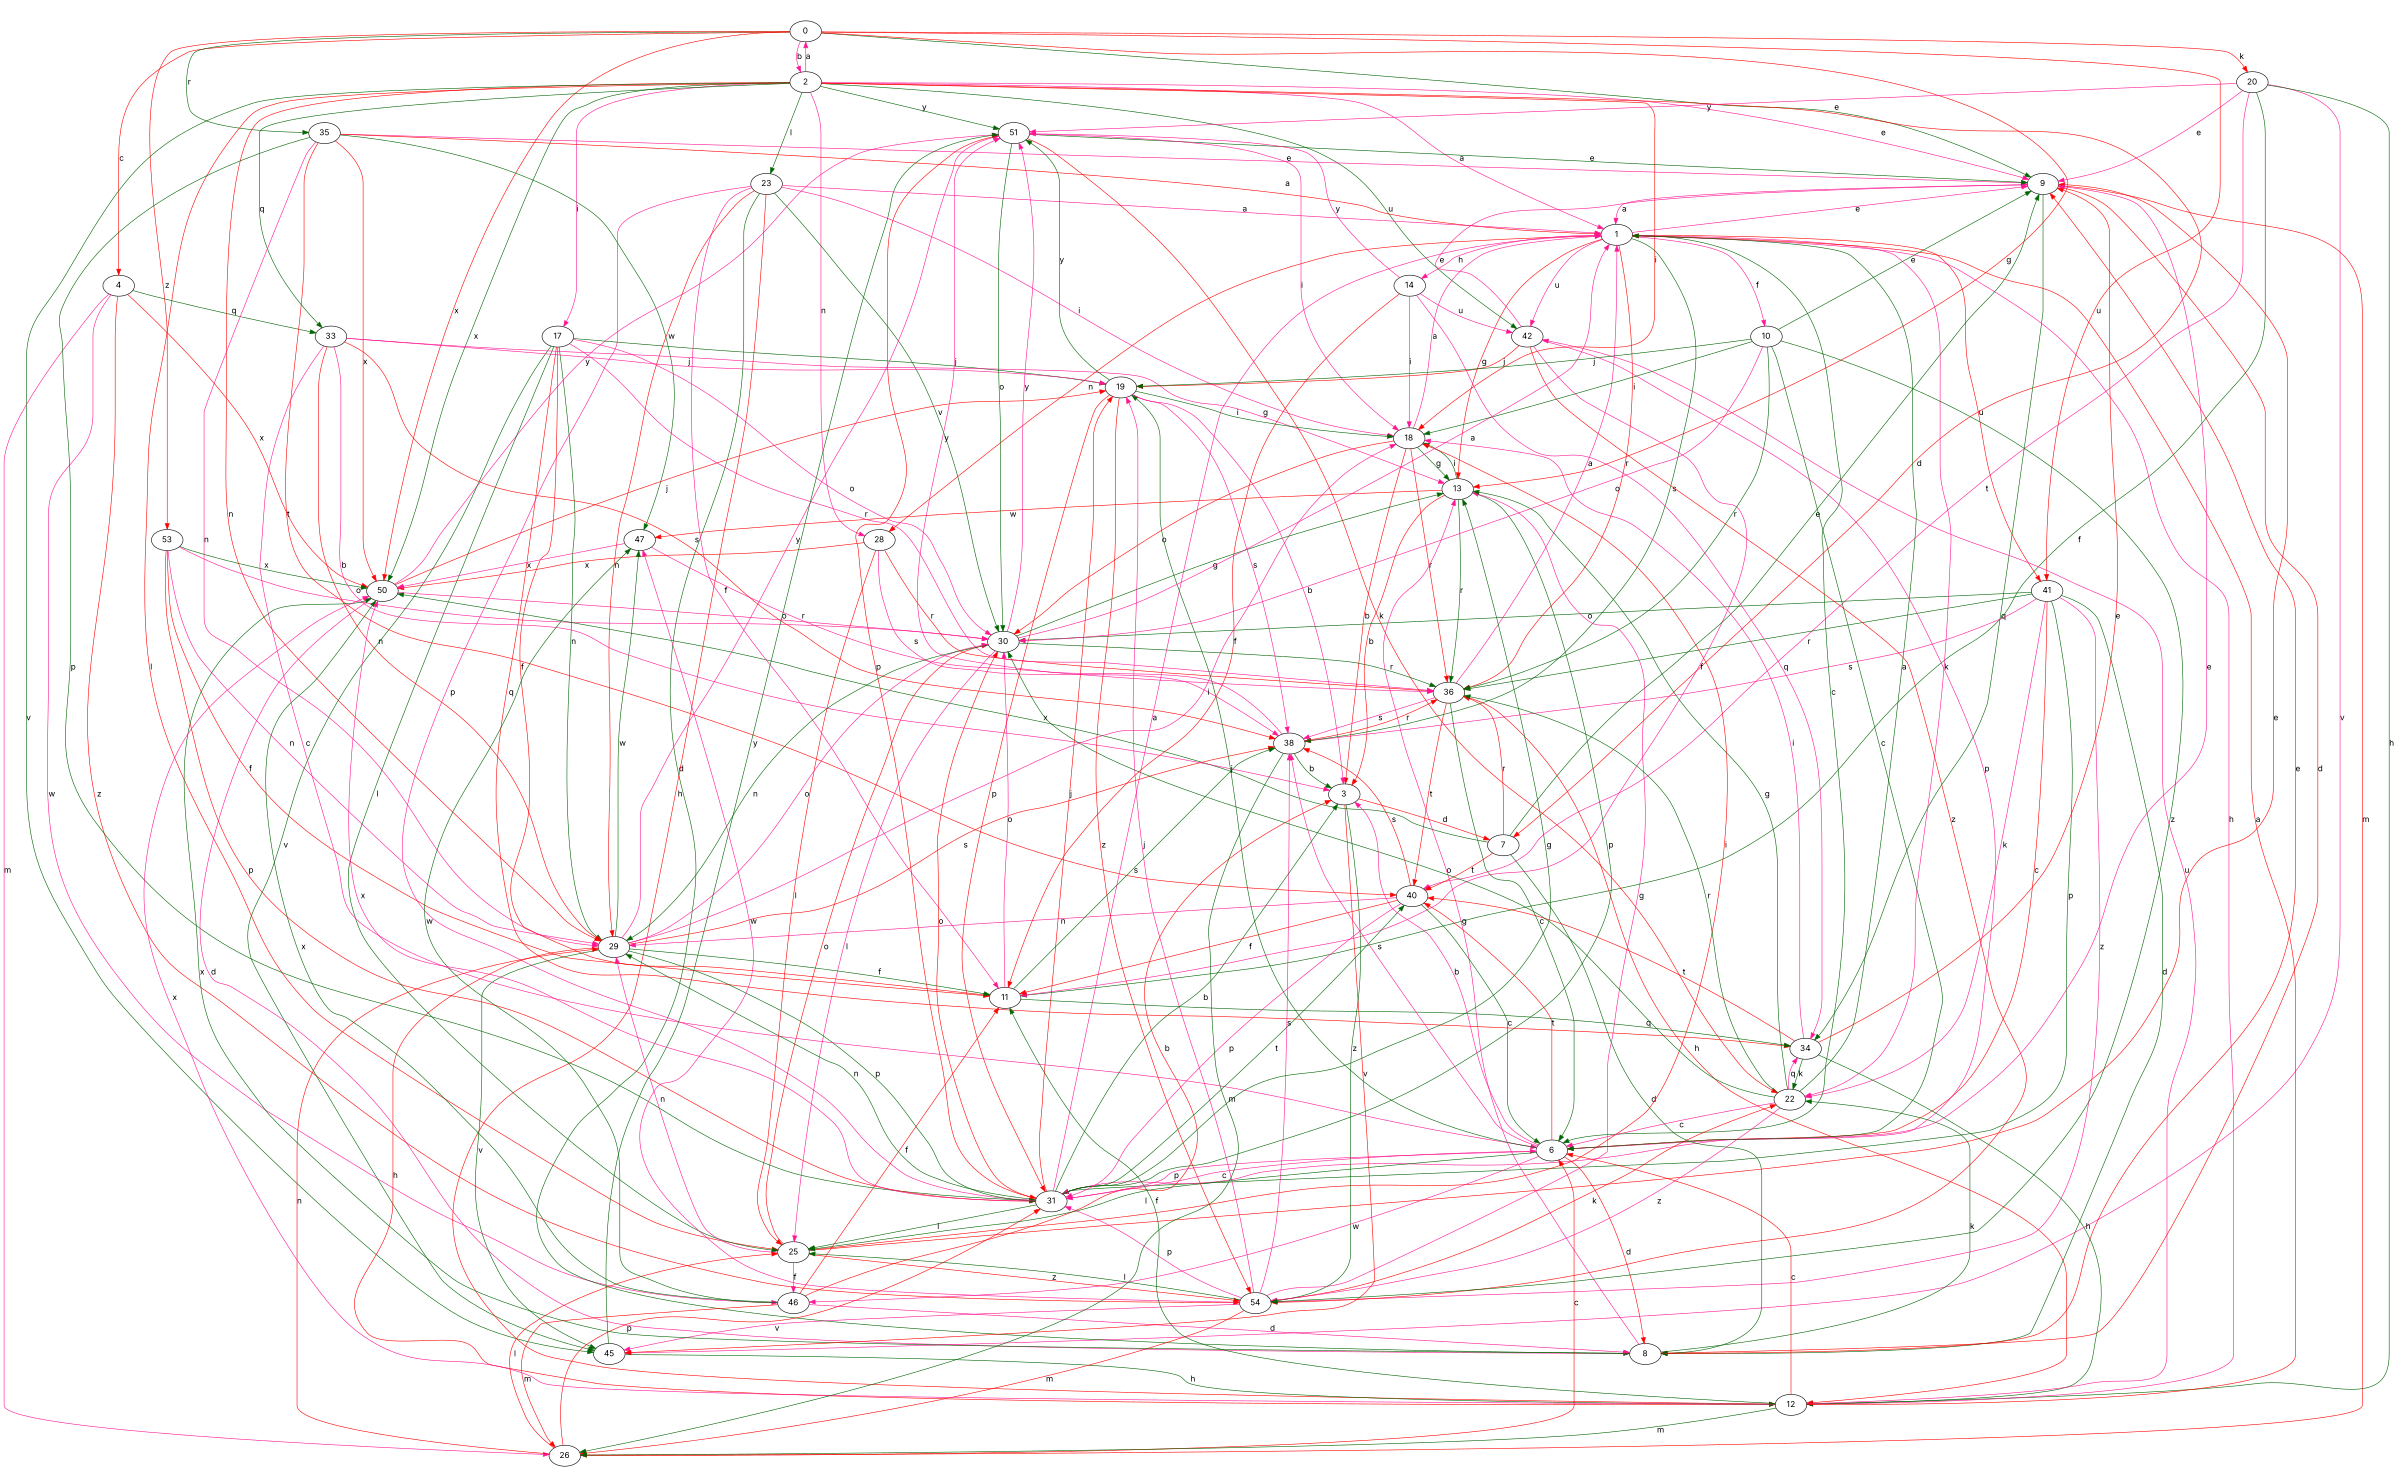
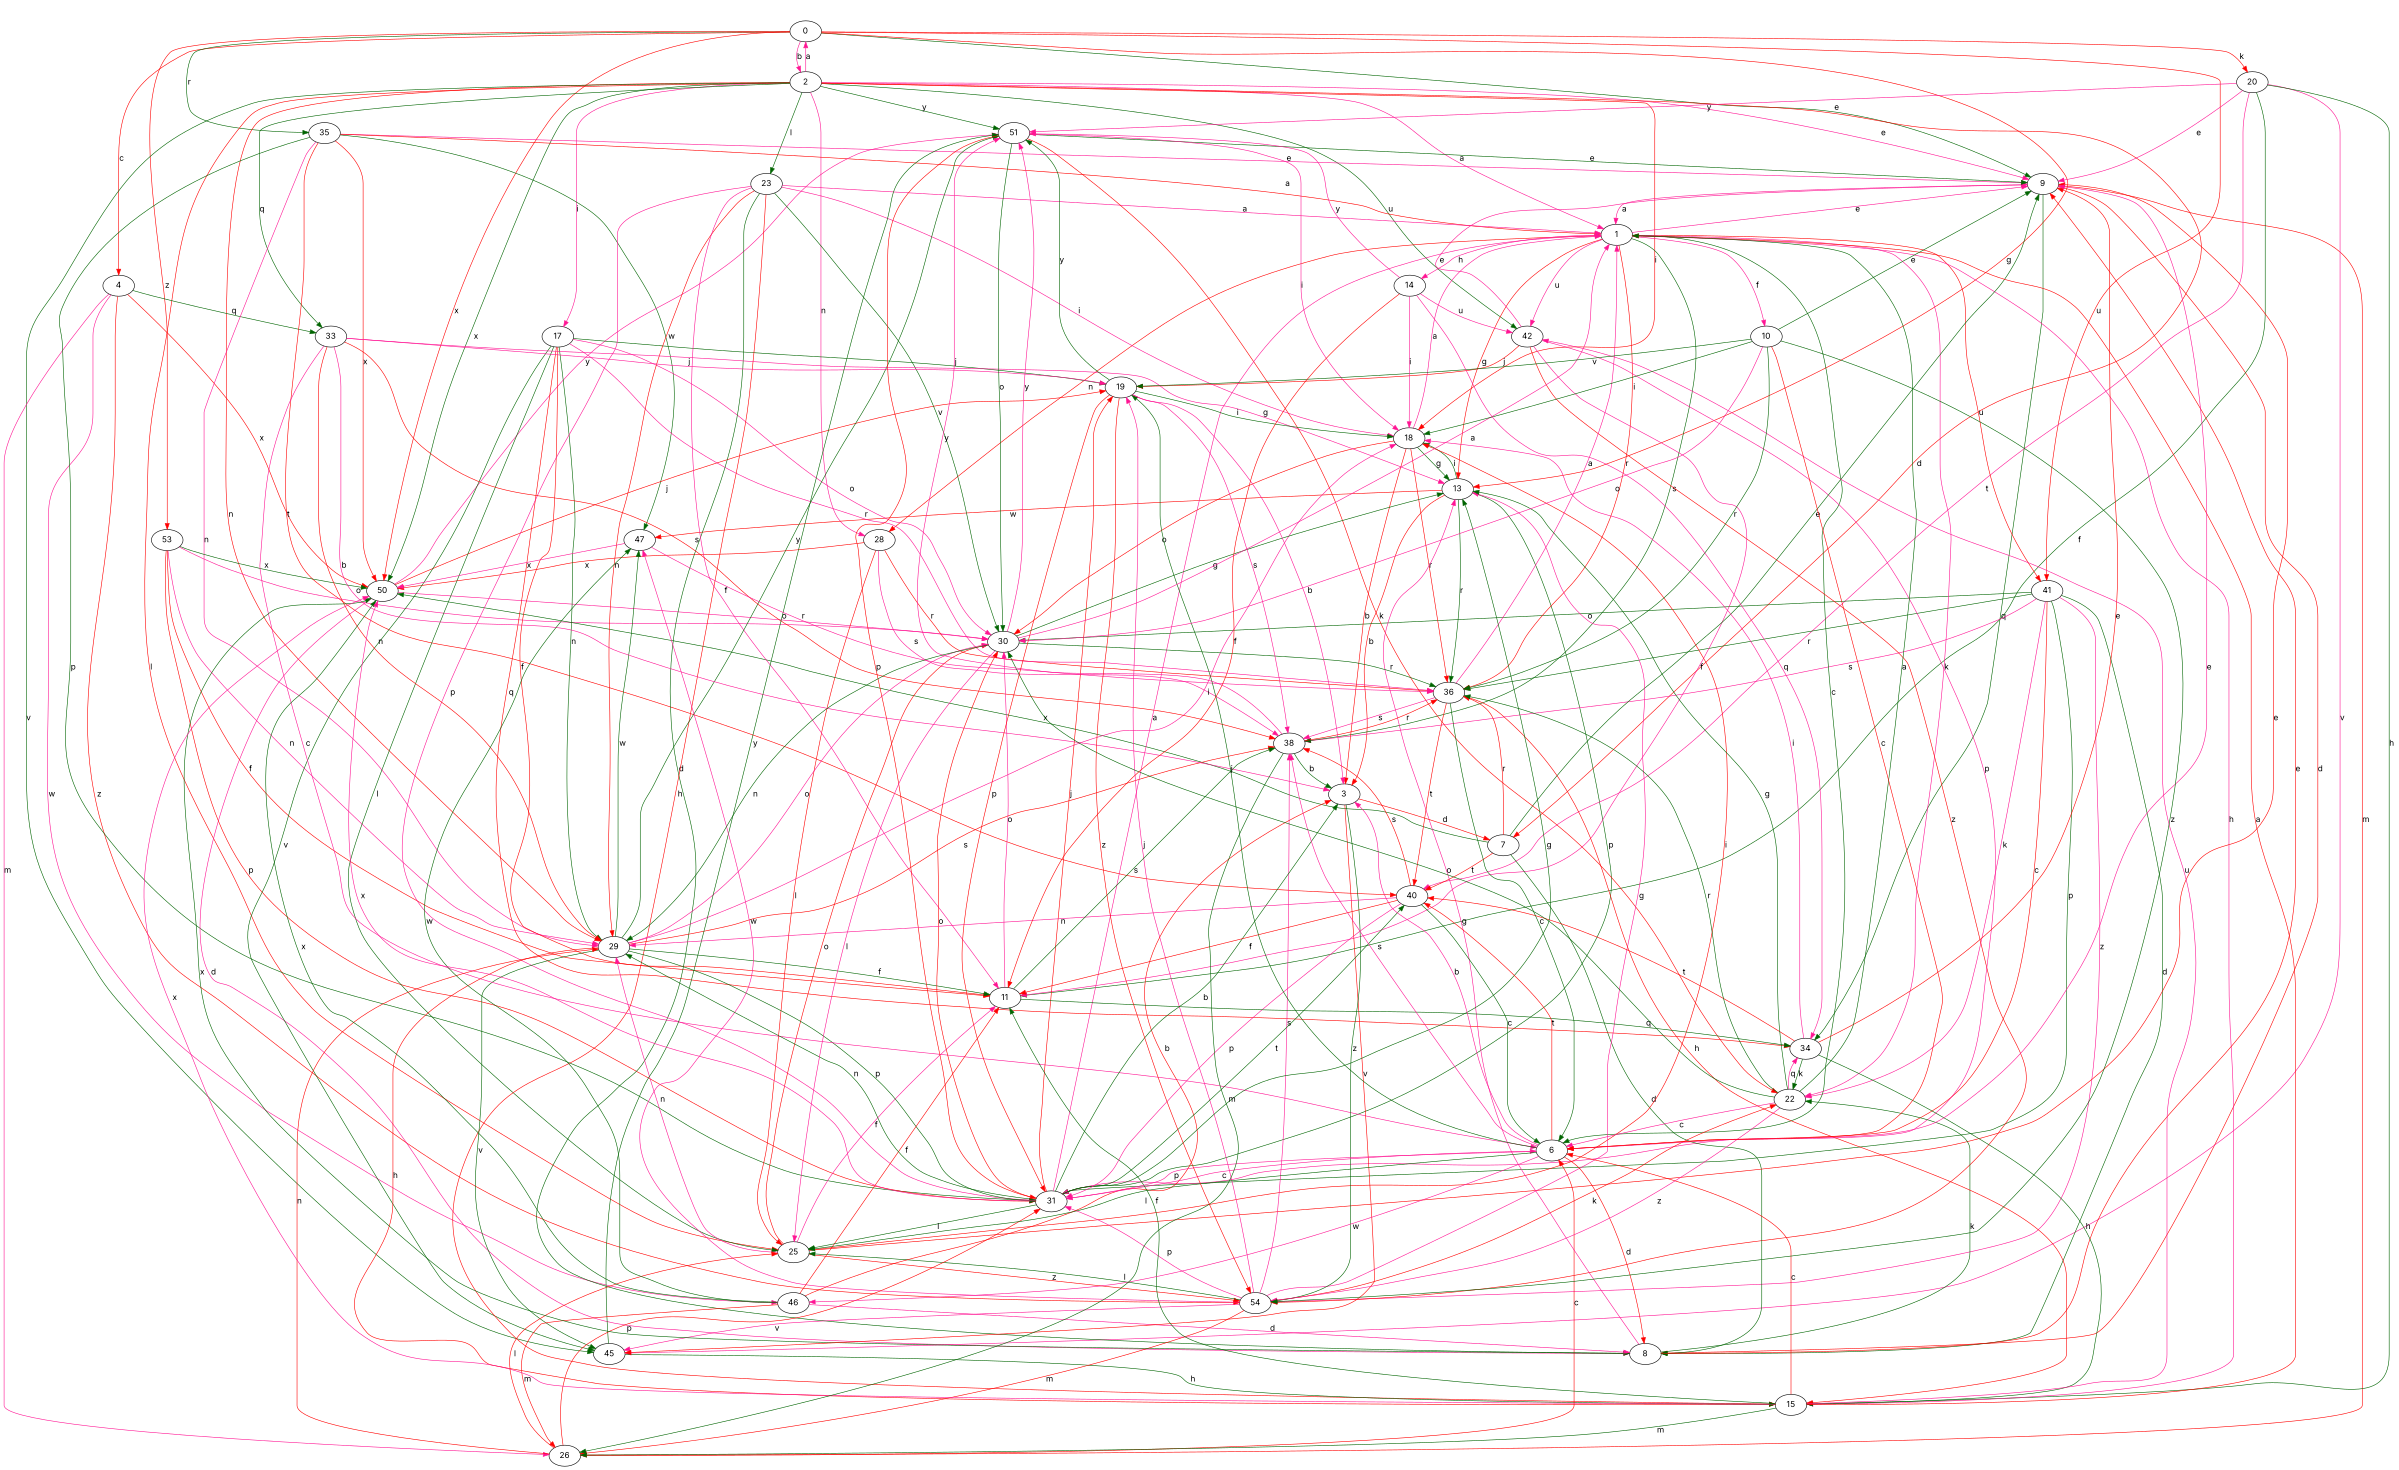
(1595, 362) -> (1595, 362)
(795, 531) -> (795, 531)
(1911, 866) -> (1911, 866)
(793, 1275) -> (875, 1121)
(1791, 1405) -> (1791, 1405)
